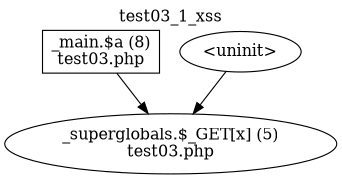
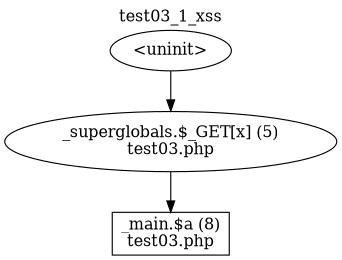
(129, 89) -> (171, 187)
